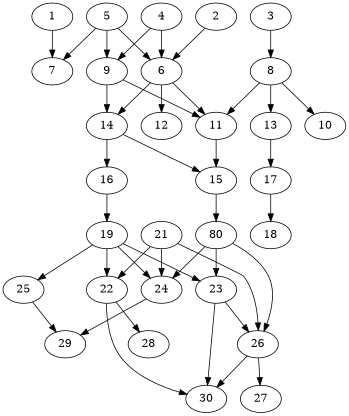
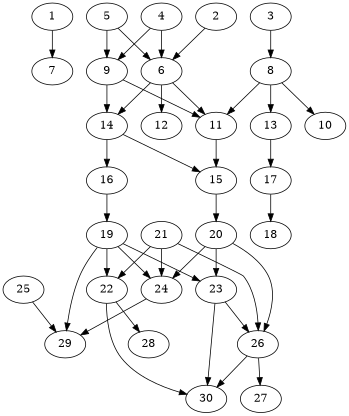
(82, 41) -> none
(216, 235) -> (216, 235)
(68, 260) -> (77, 283)
